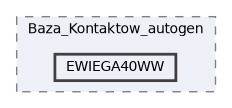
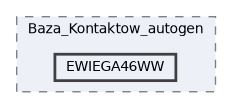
(115, 67) -> (115, 67)
